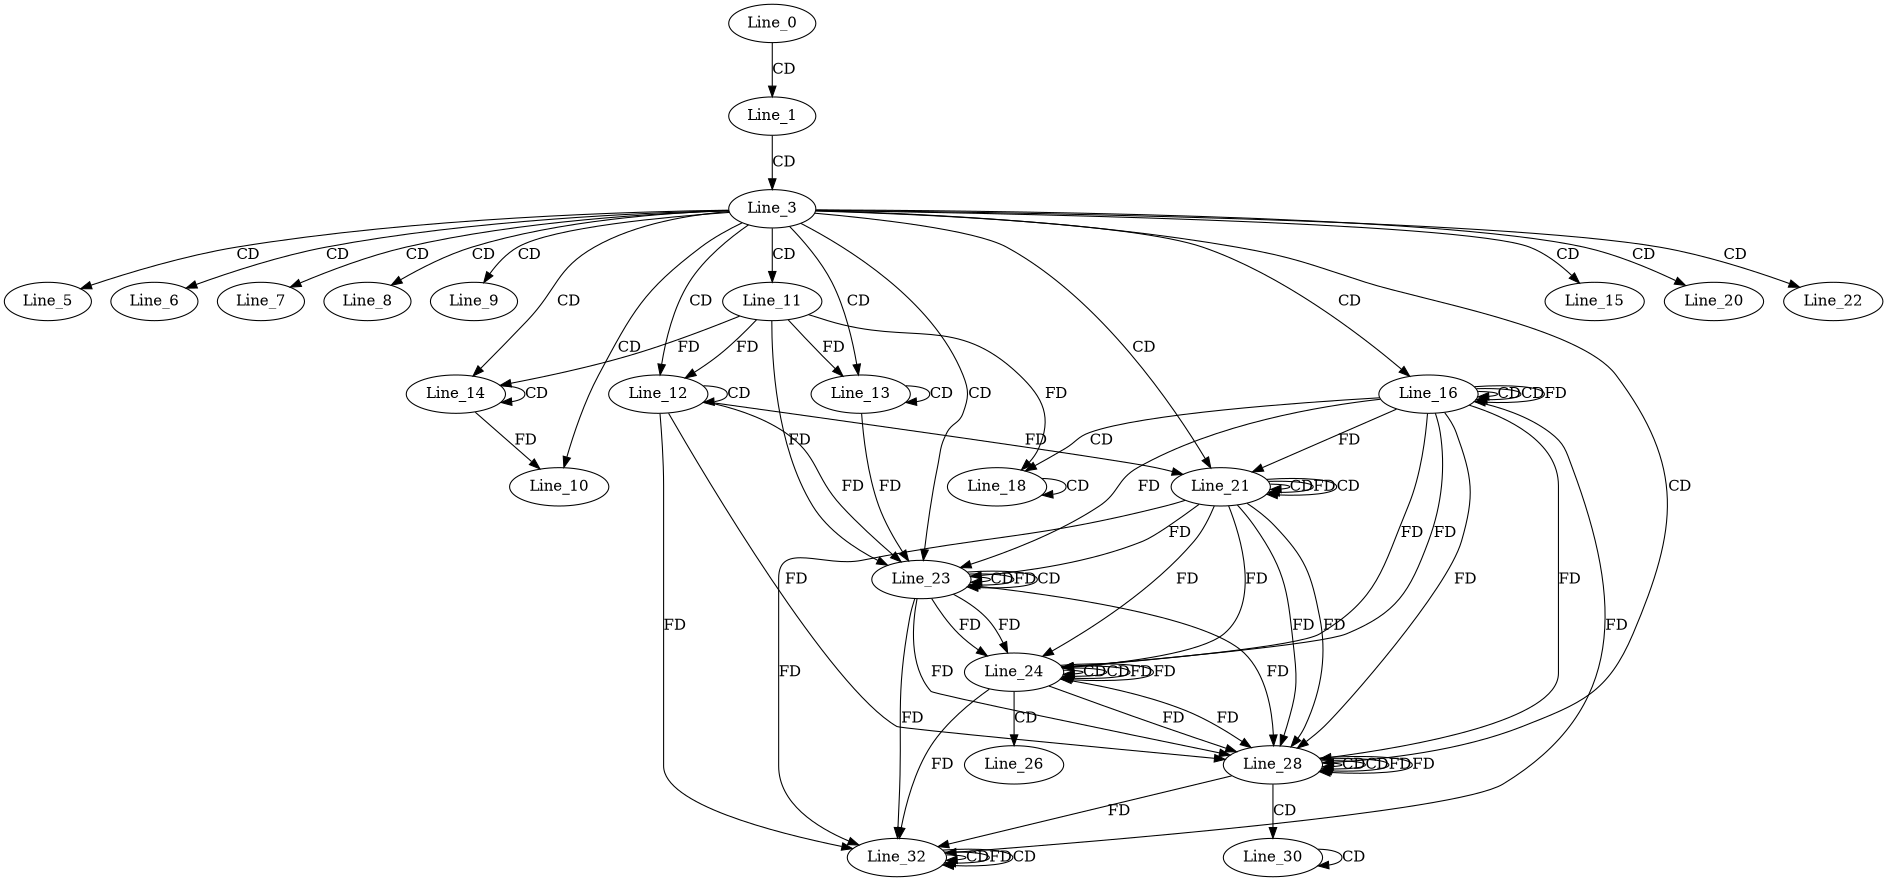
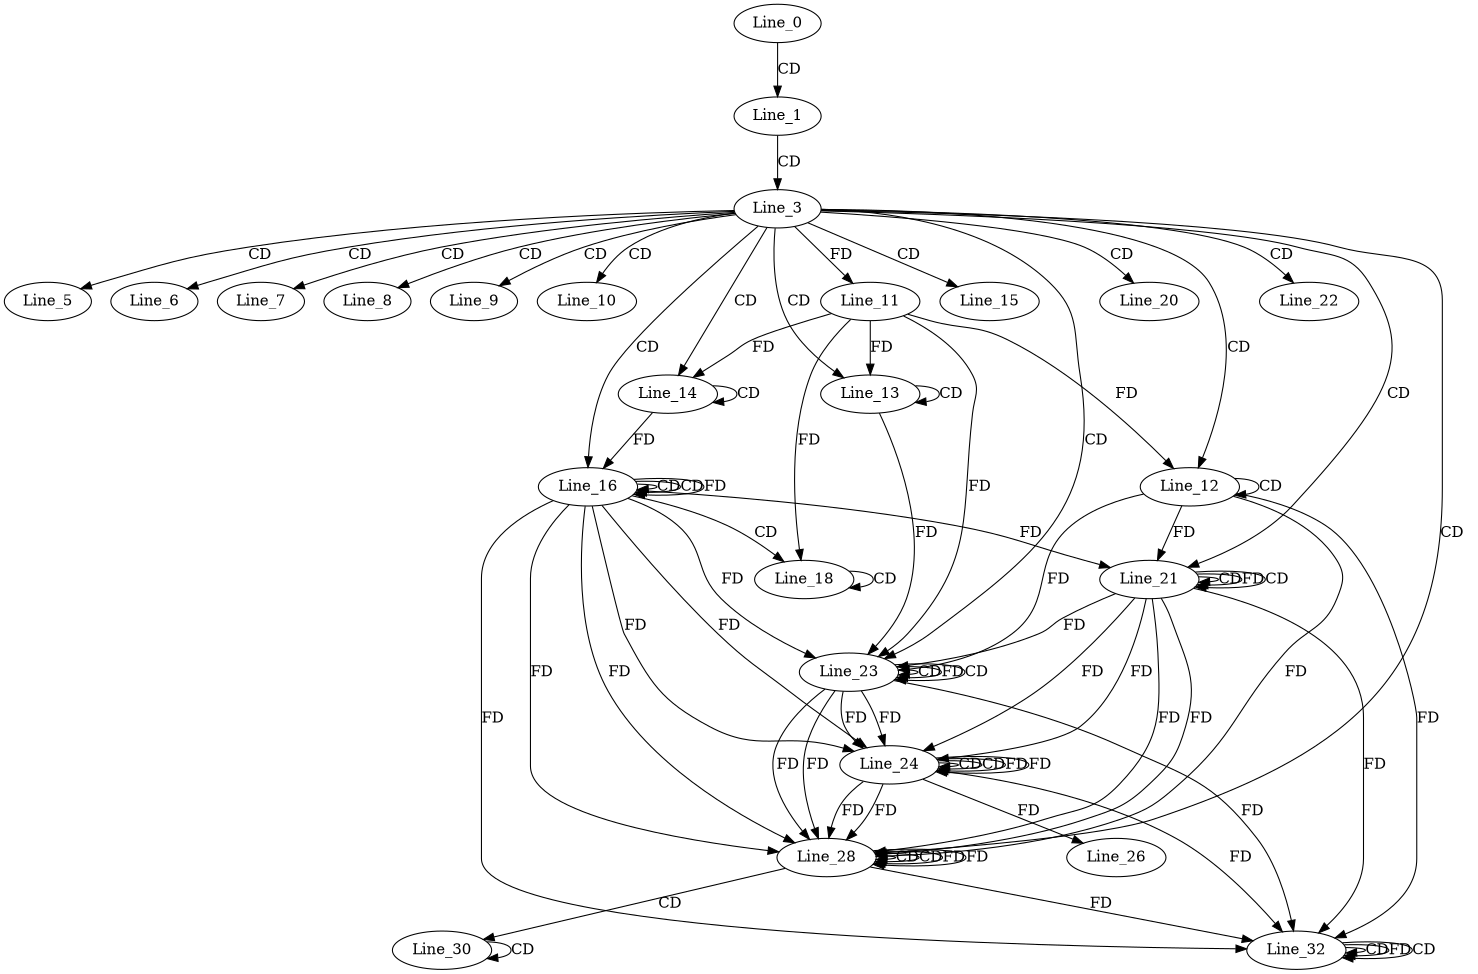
(784, 255) -> (842, 255)
(503, 437) -> (631, 437)
(1026, 719) -> (1029, 811)
